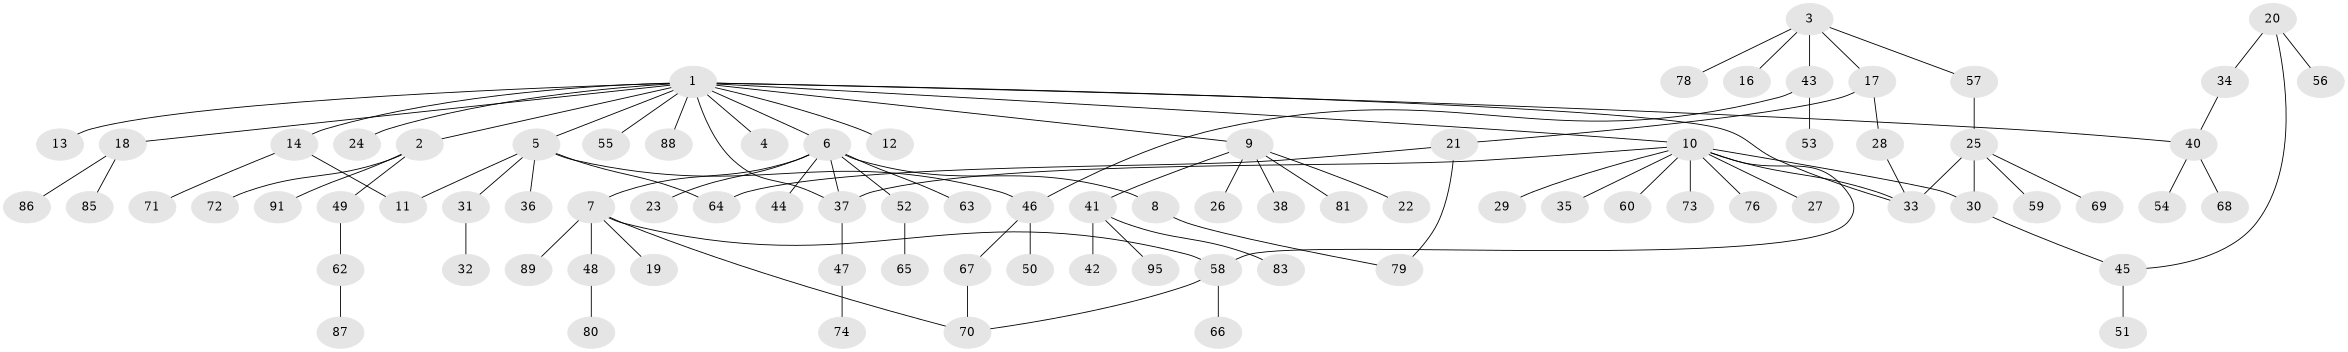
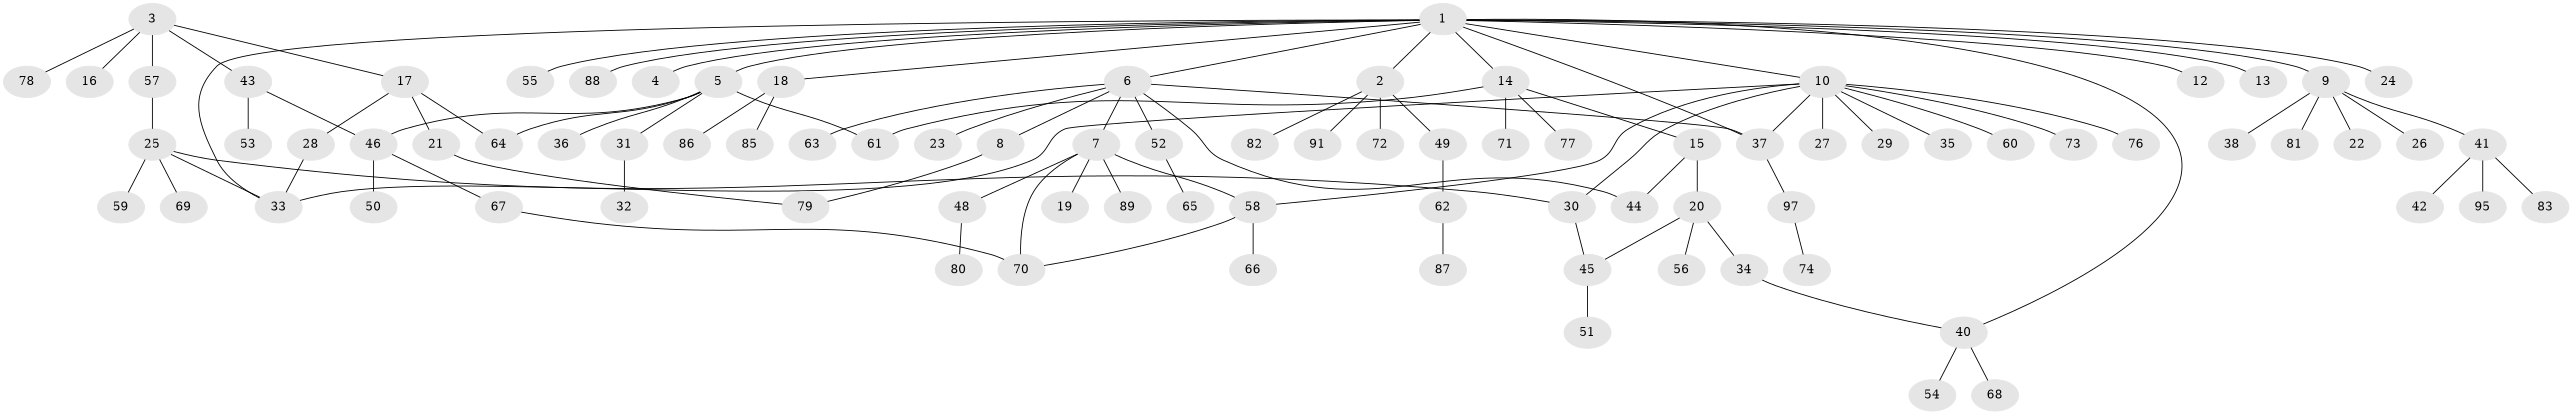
none -> (1255, 145)
none -> (1568, 145)
none -> (1697, 145)
(1012, 168) -> (451, 112)
(403, 207) -> (875, 145)
(842, 270) -> (1791, 207)
